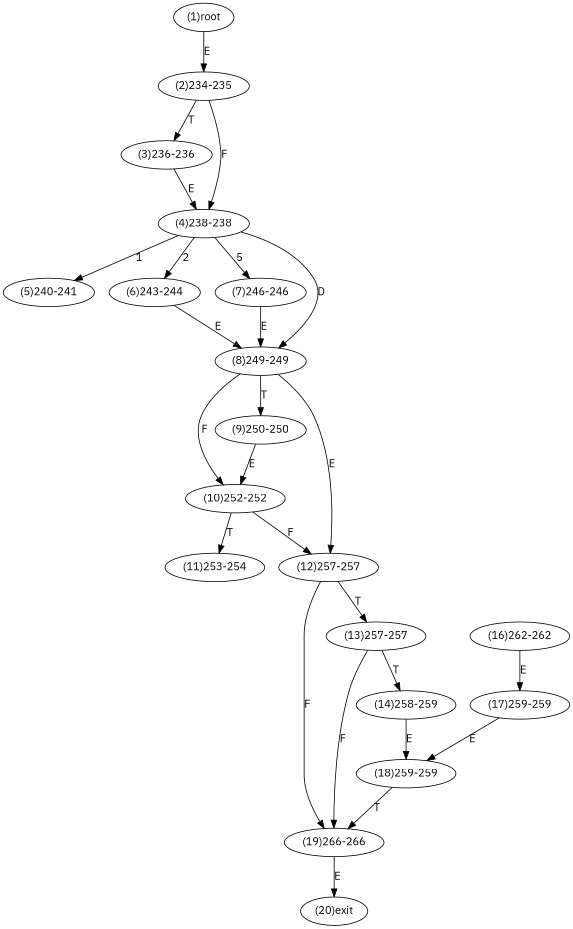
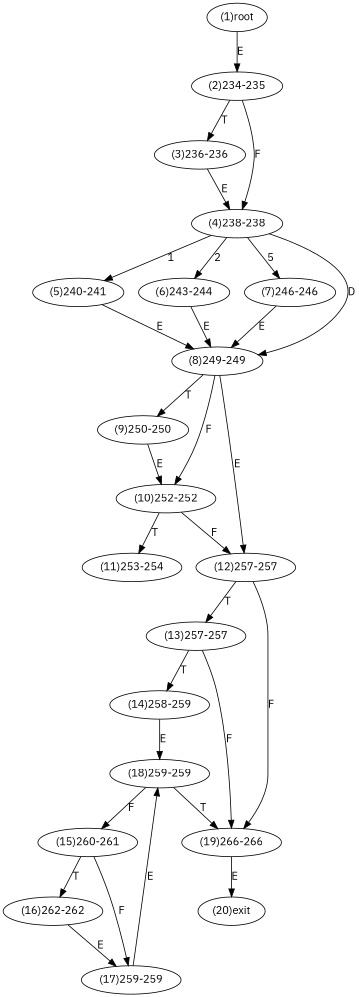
none -> (144, 325)
none -> (88, 842)
